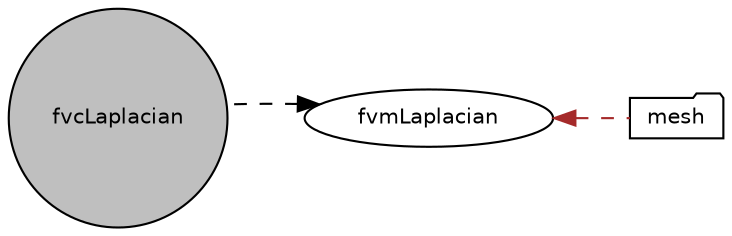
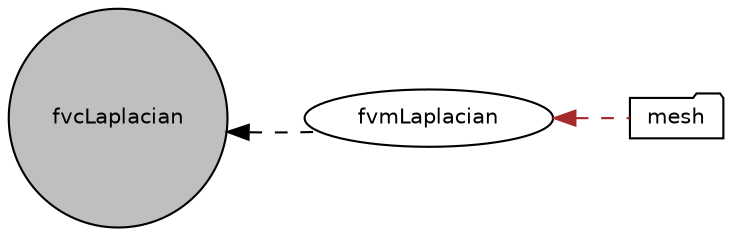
(263, 104) -> (284, 132)
